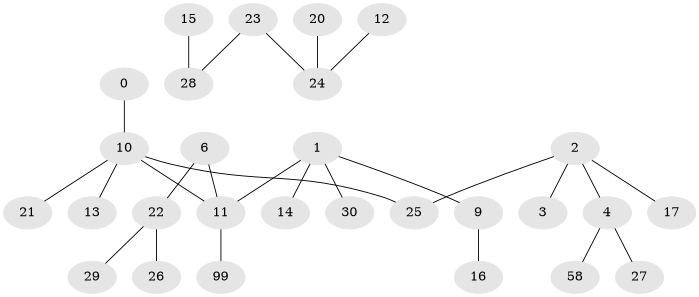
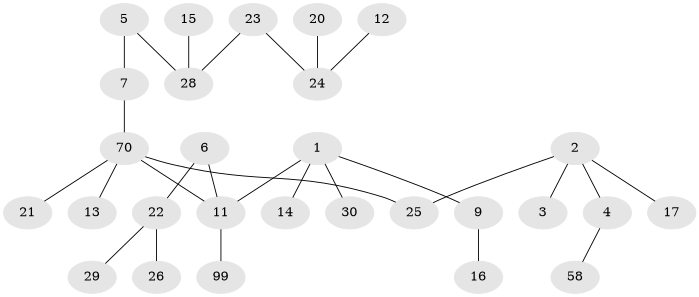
none -> (124, 20)
(124, 84) -> (124, 84)
(124, 148) -> (124, 148)
(640, 277) -> none
